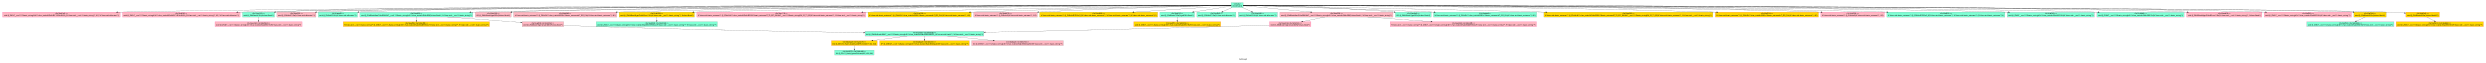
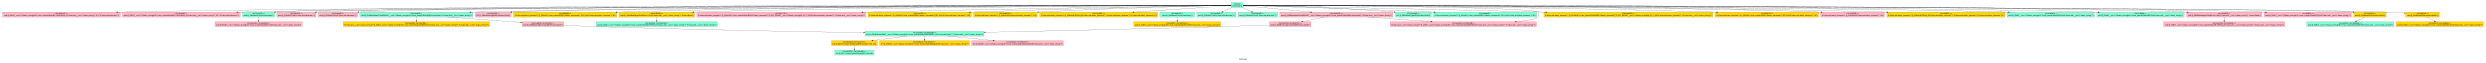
(1212, 9) -> (1469, 8)
(338, 15) -> (338, 15)
(565, 15) -> (565, 15)
(1005, 15) -> (1005, 15)
(1177, 15) -> (1177, 15)
(1946, 15) -> (1946, 15)
none -> (2224, 24)
